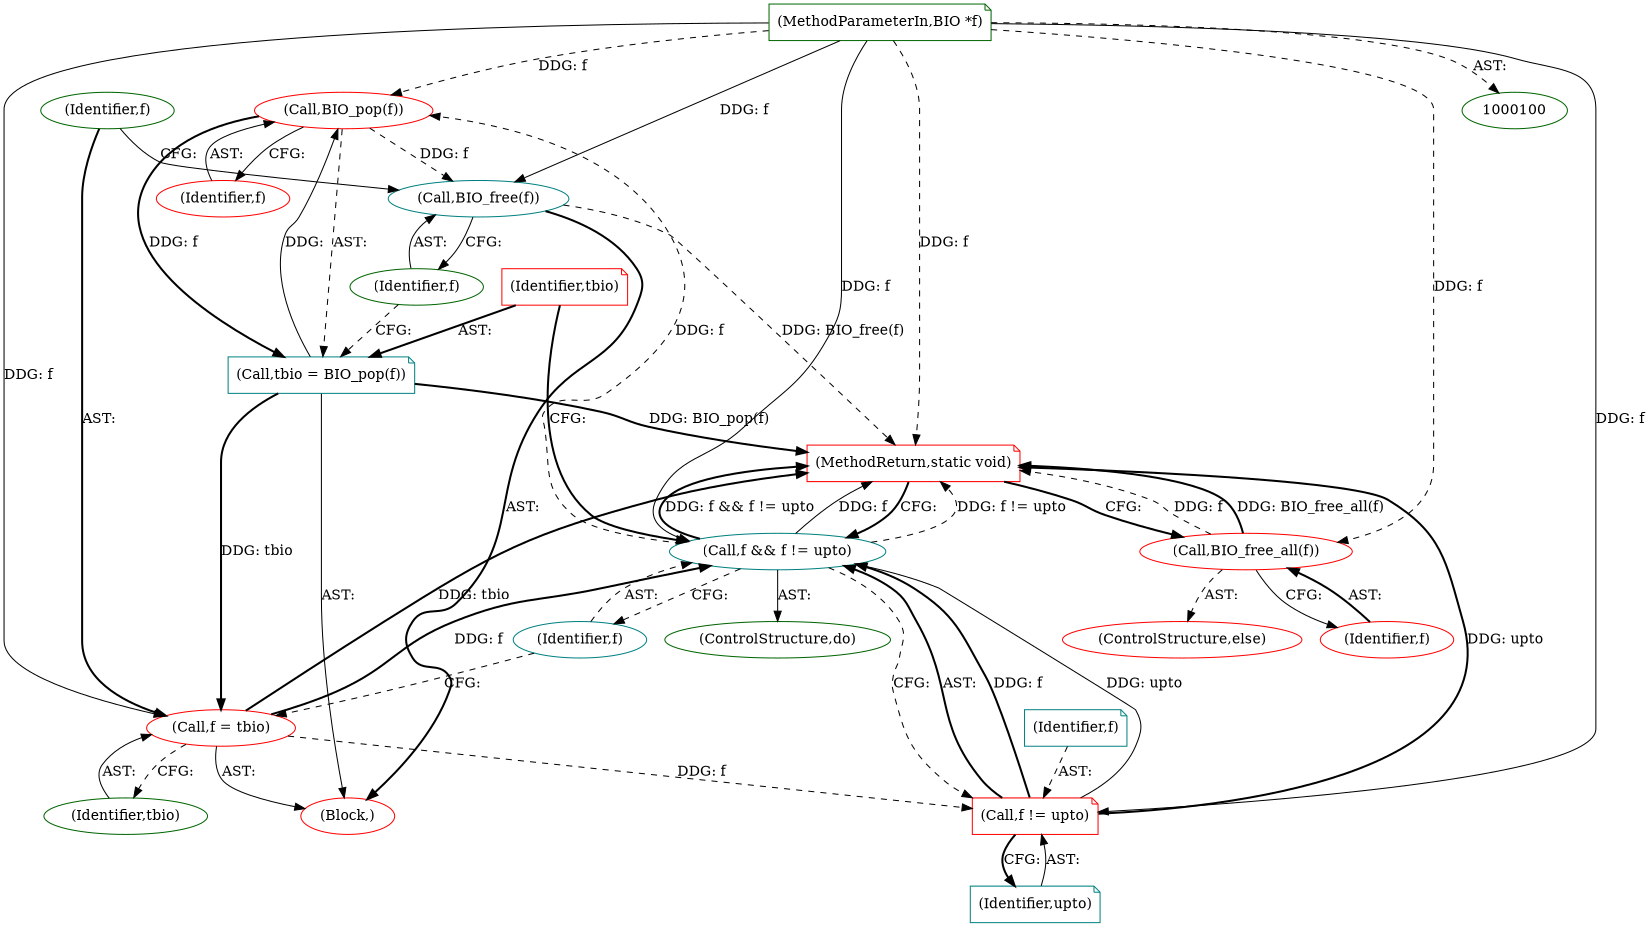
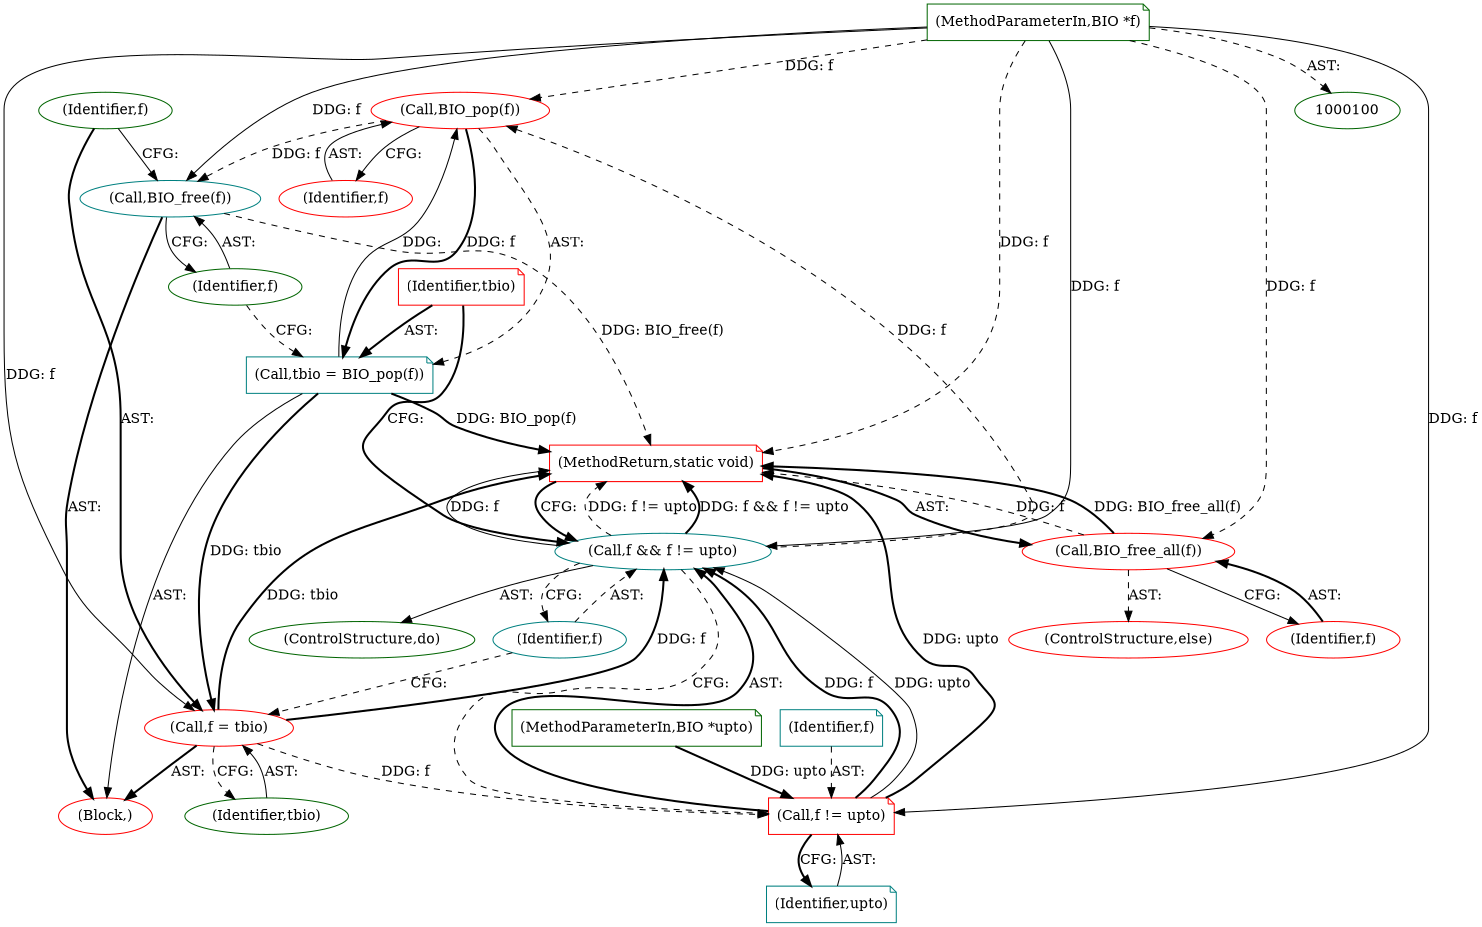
(1126, 507) -> (935, 507)
none -> (637, 728)
(240, 791) -> (165, 769)
